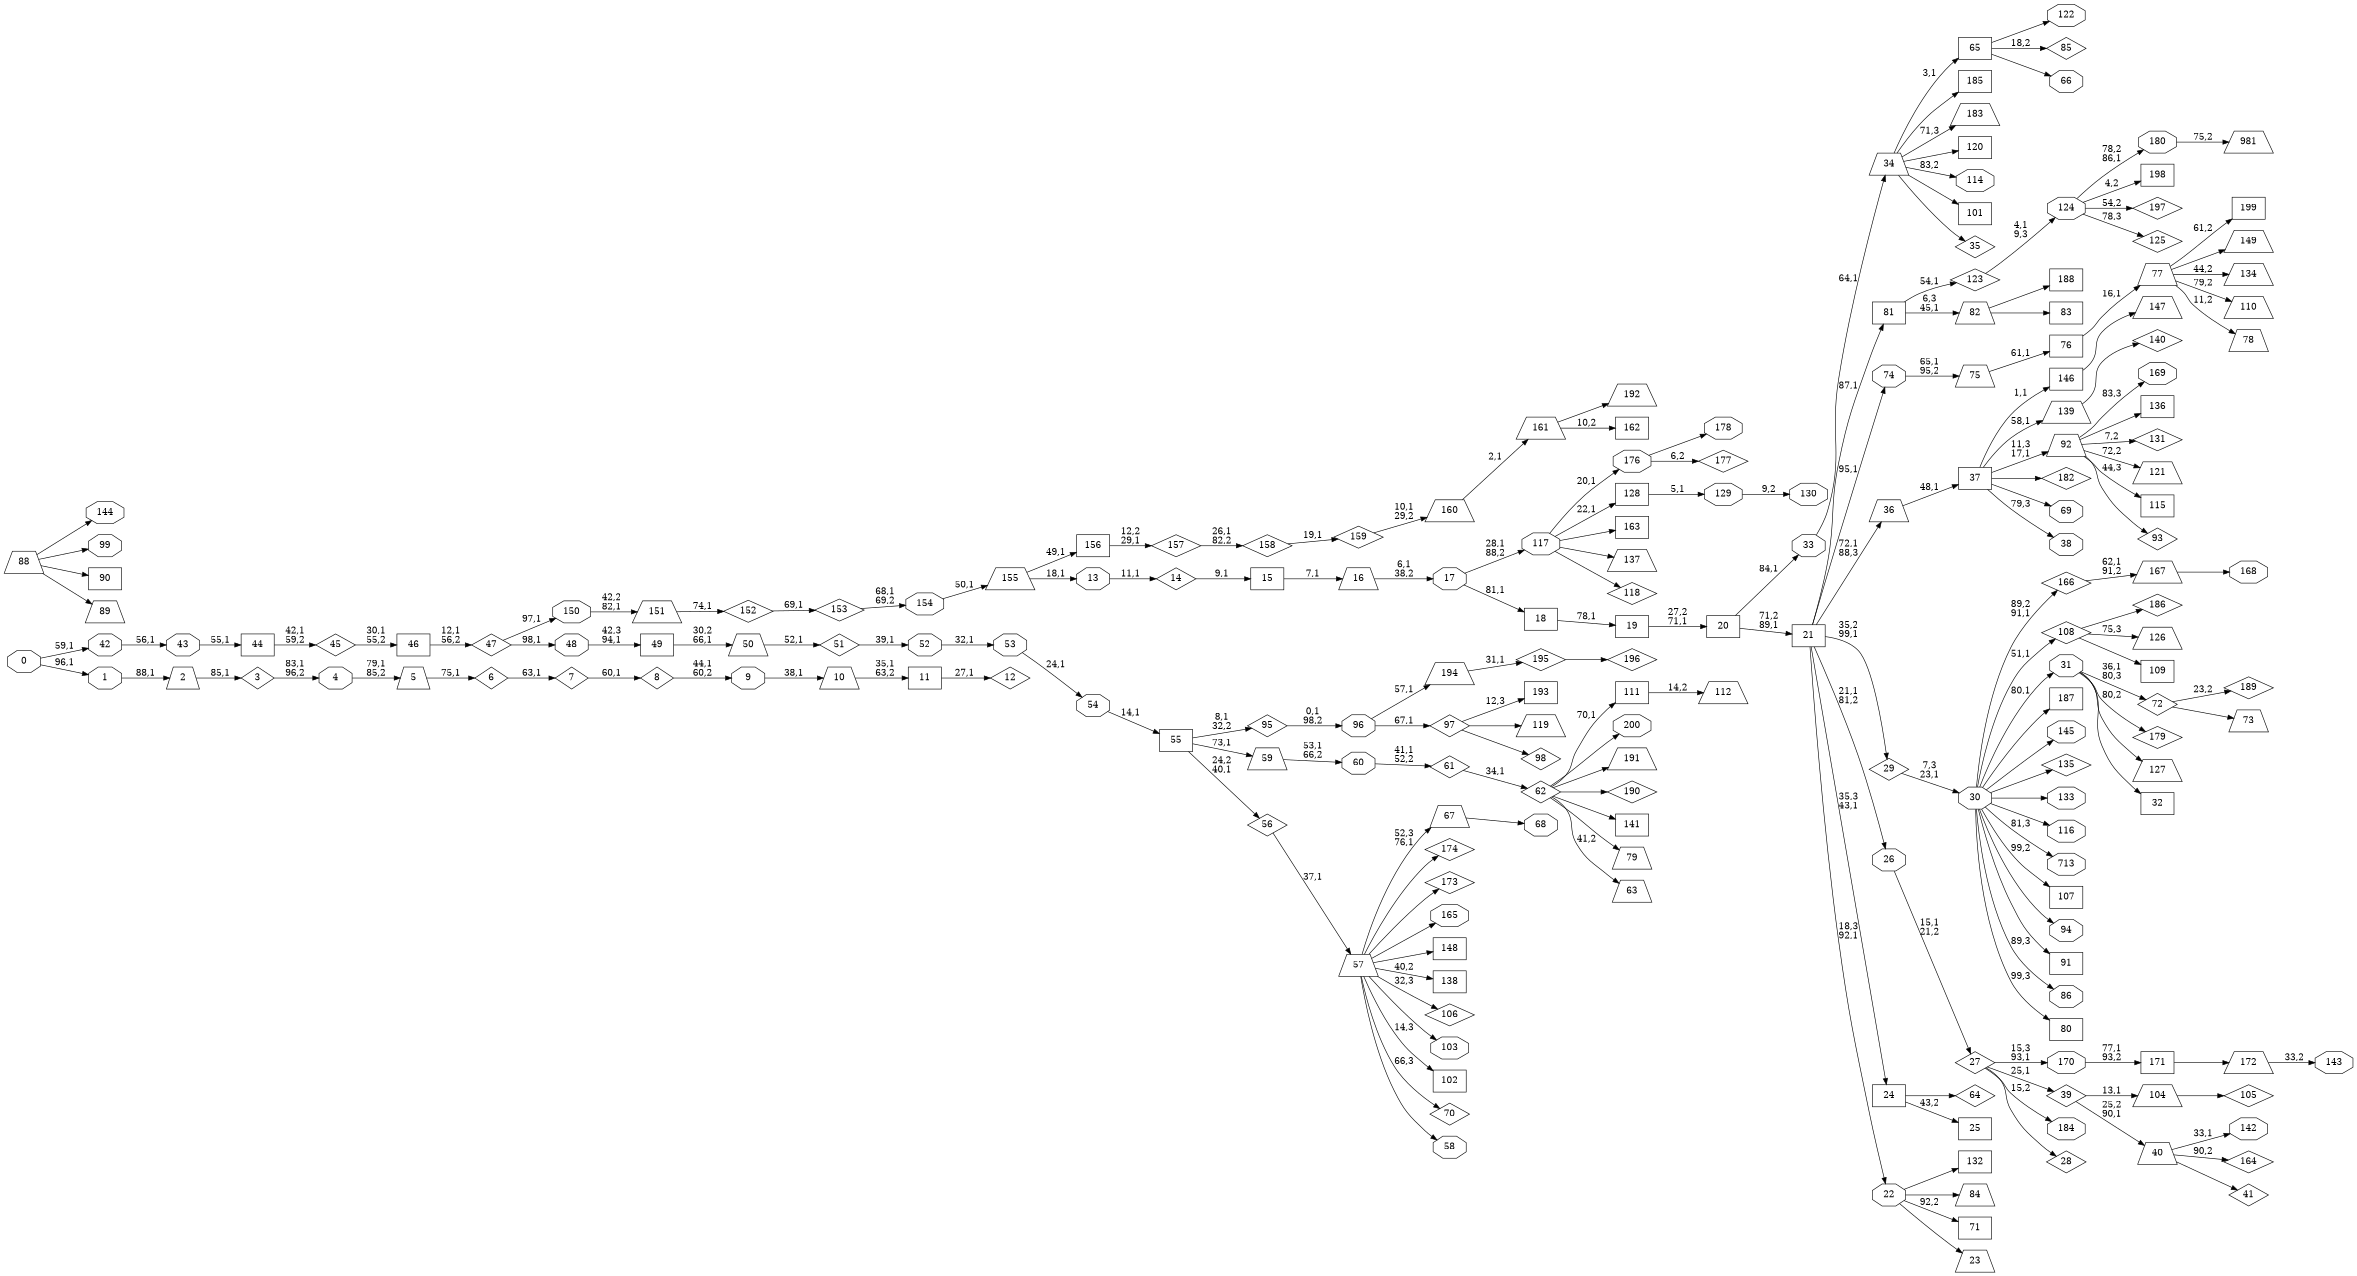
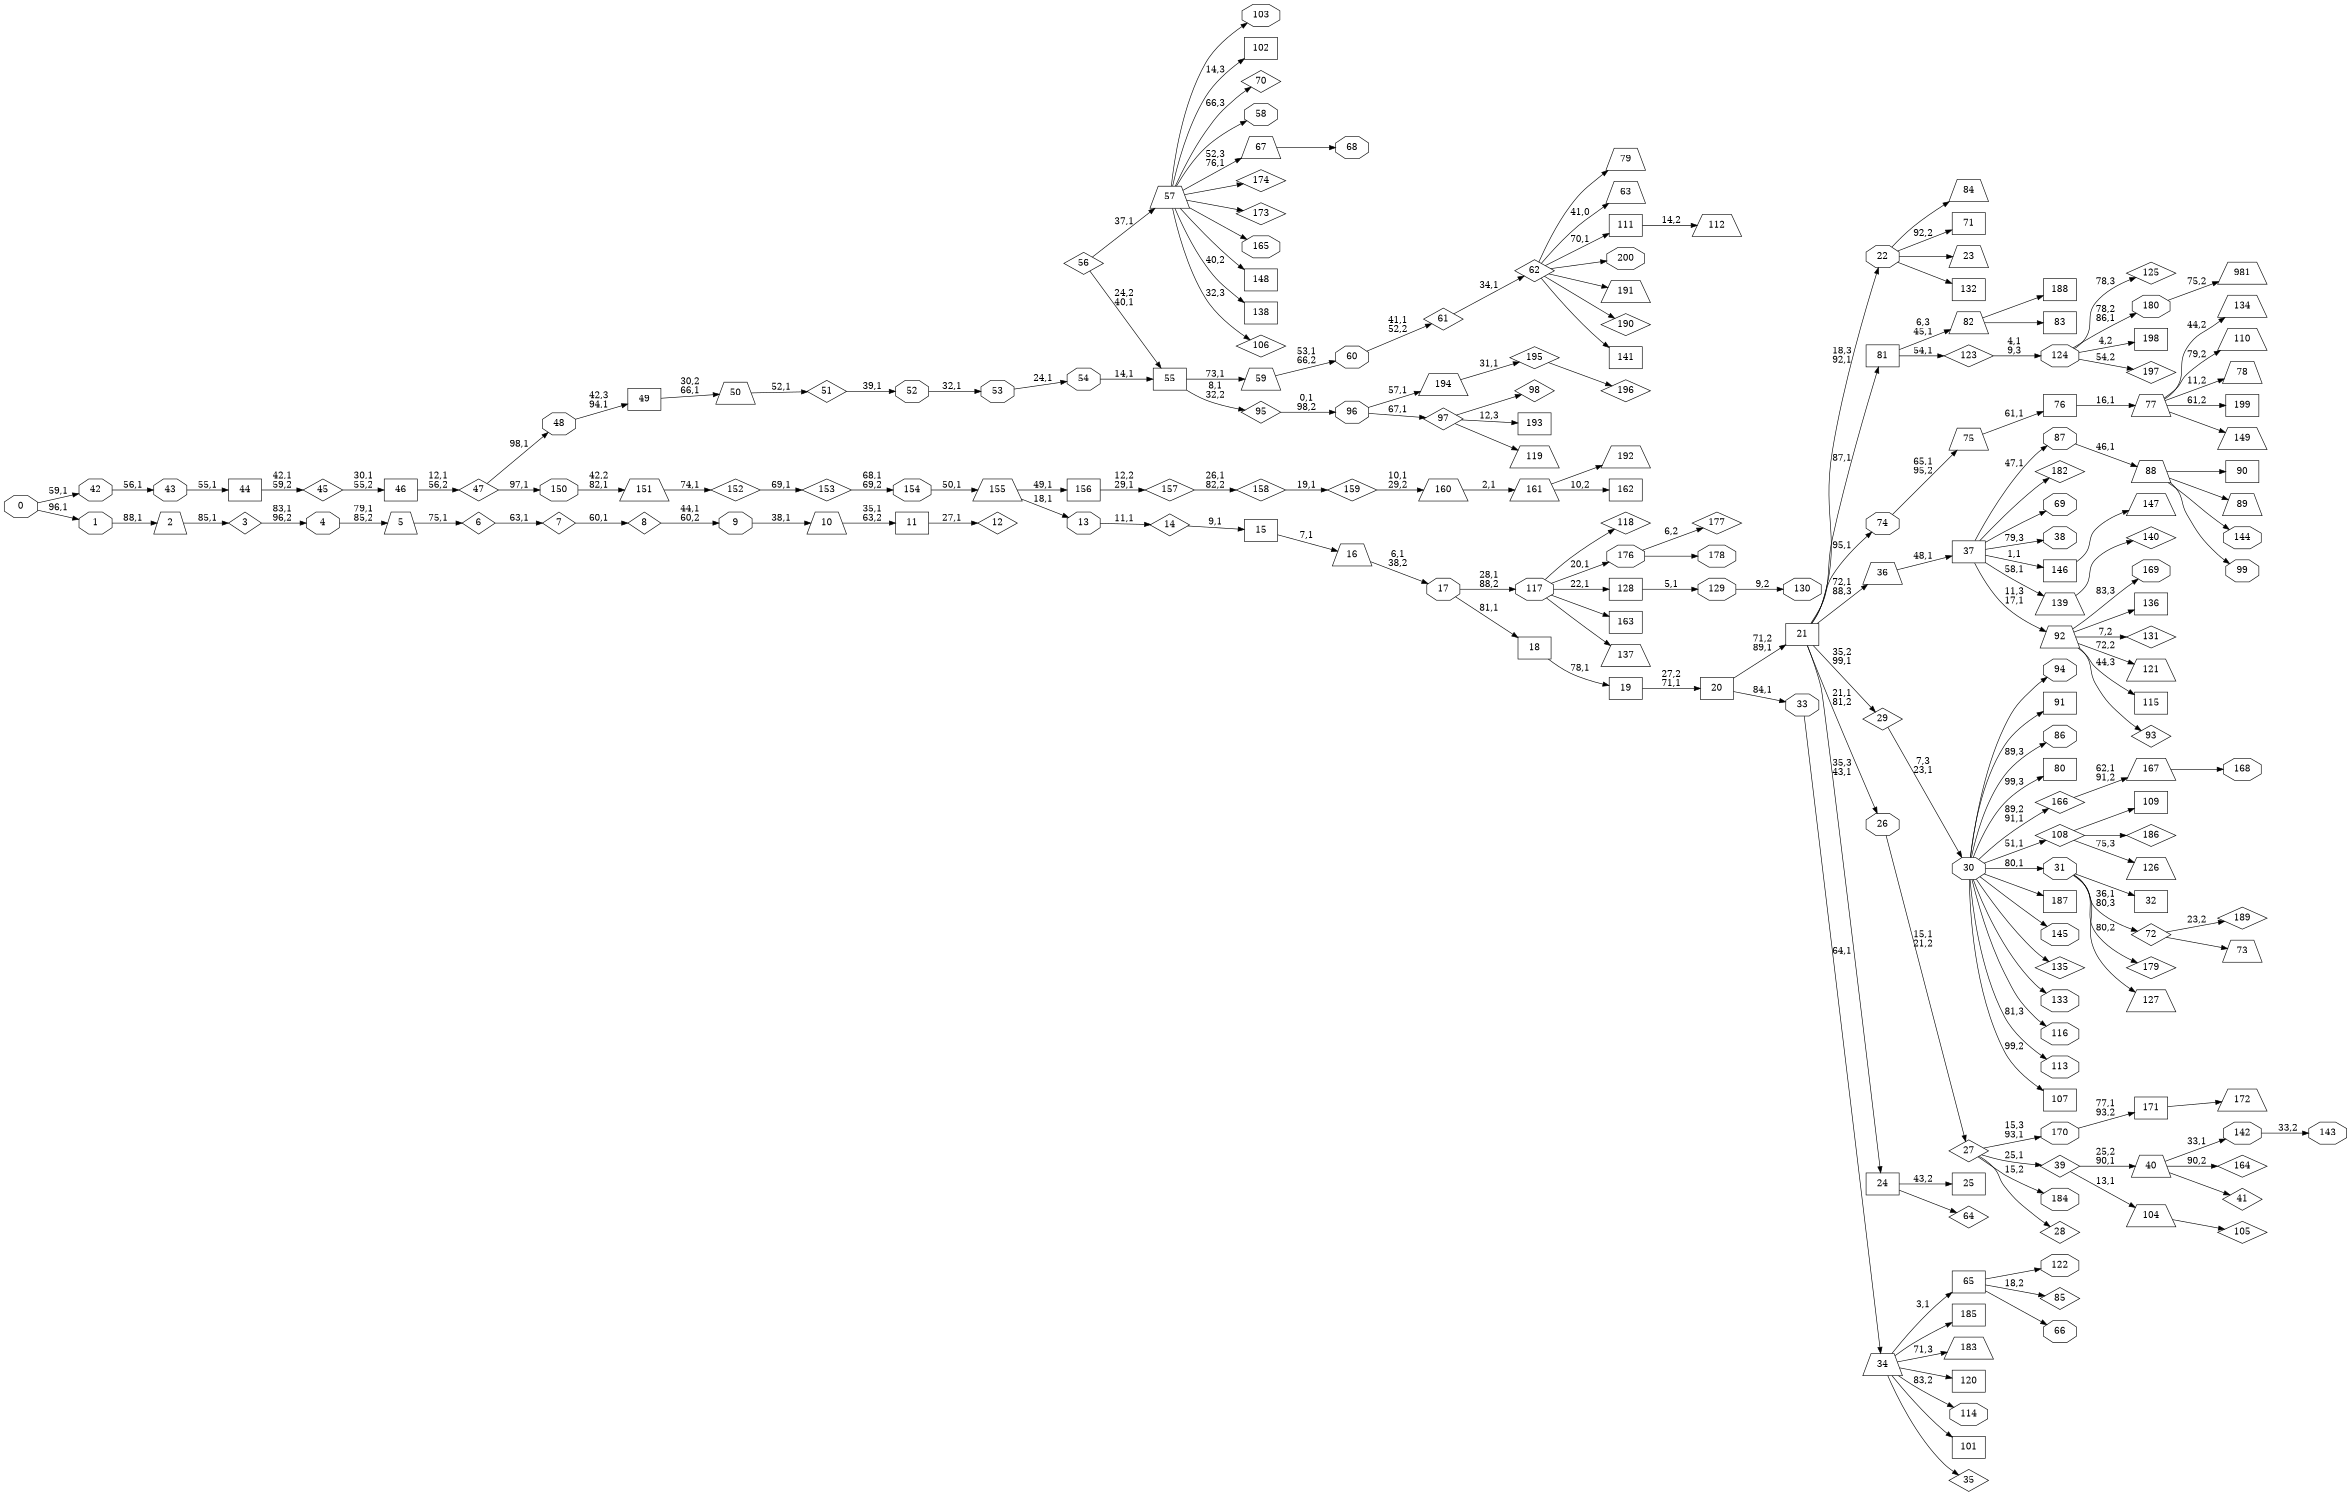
none -> (2060, 439)
(1222, 783) -> (1124, 317)
(1586, 839) -> (1580, 213)
(2066, 864) -> (2060, 1067)
(2289, 1063) -> (2282, 1133)
